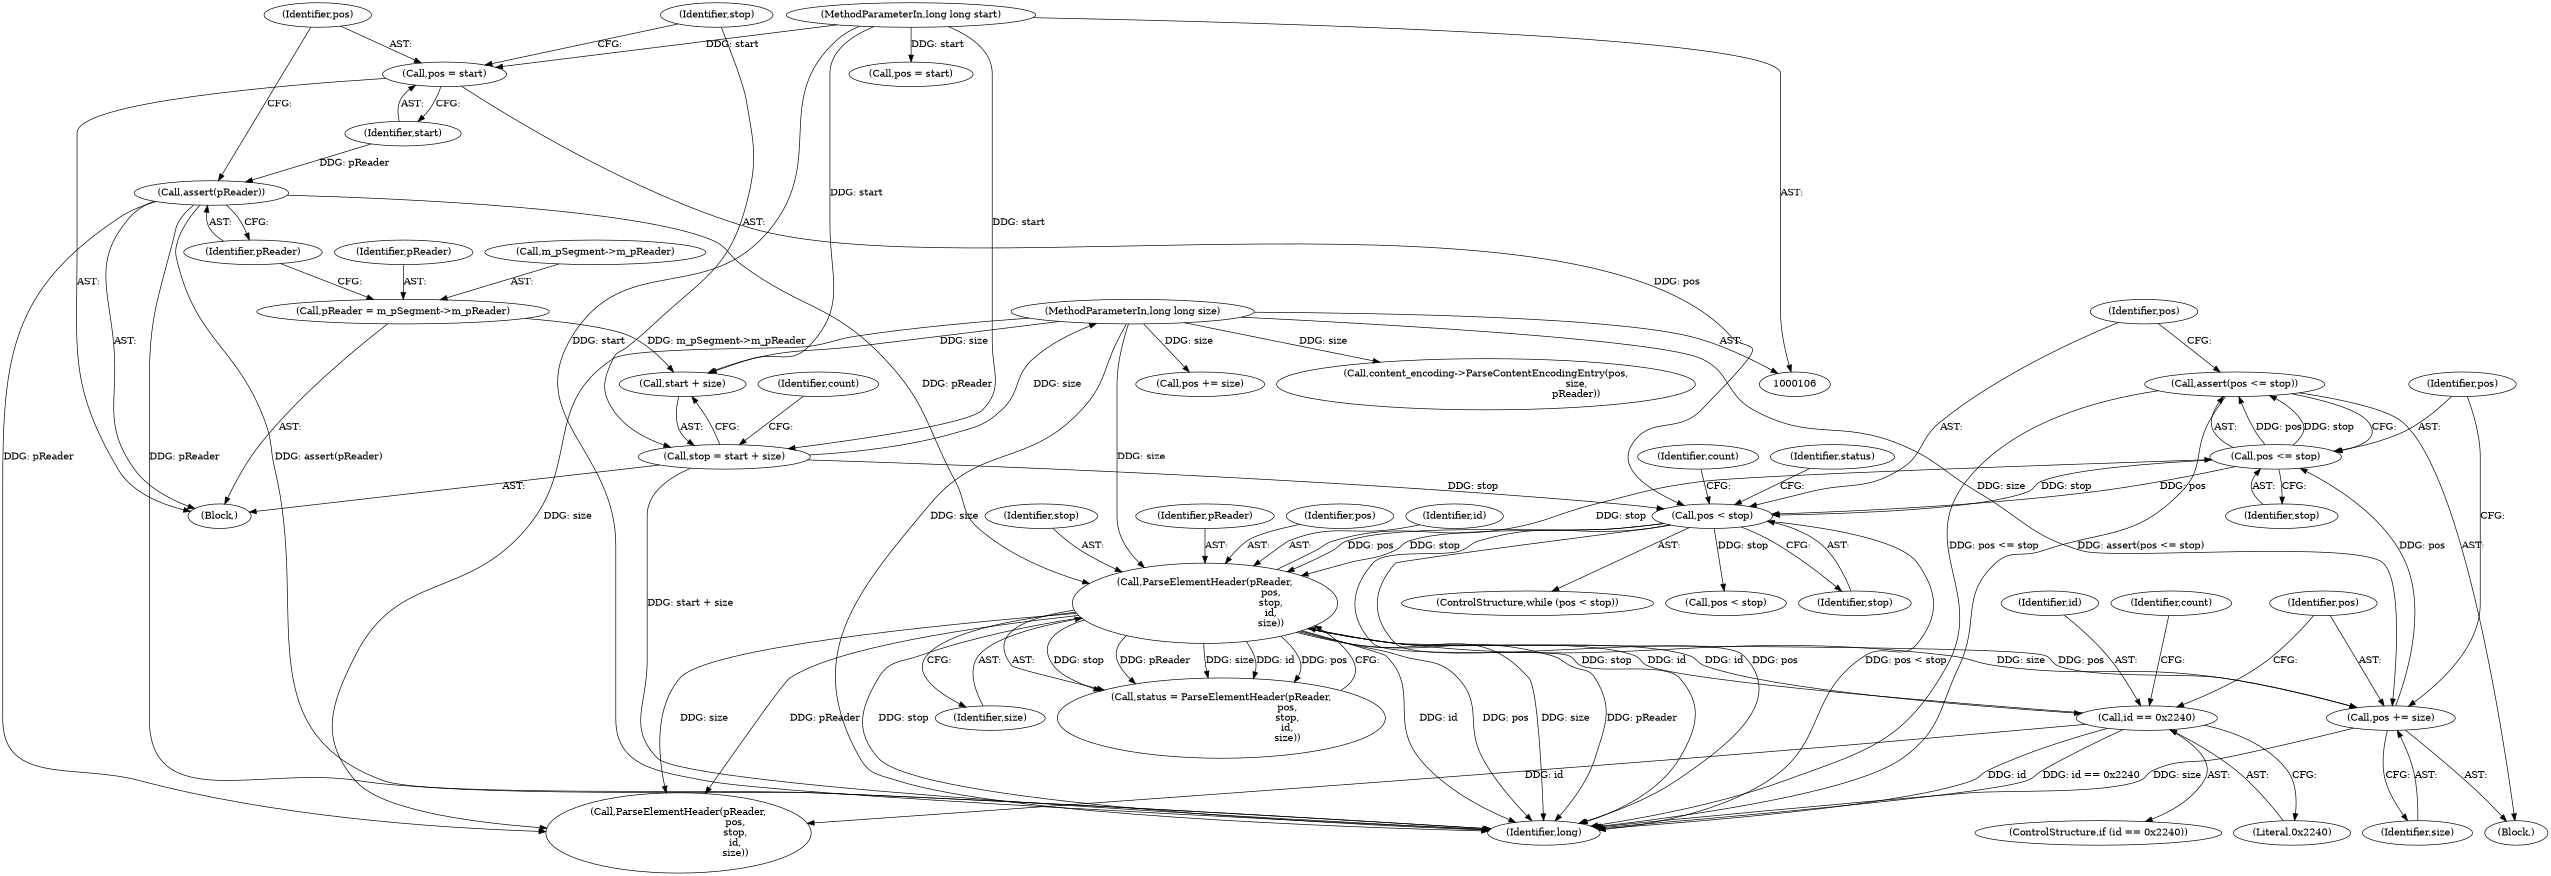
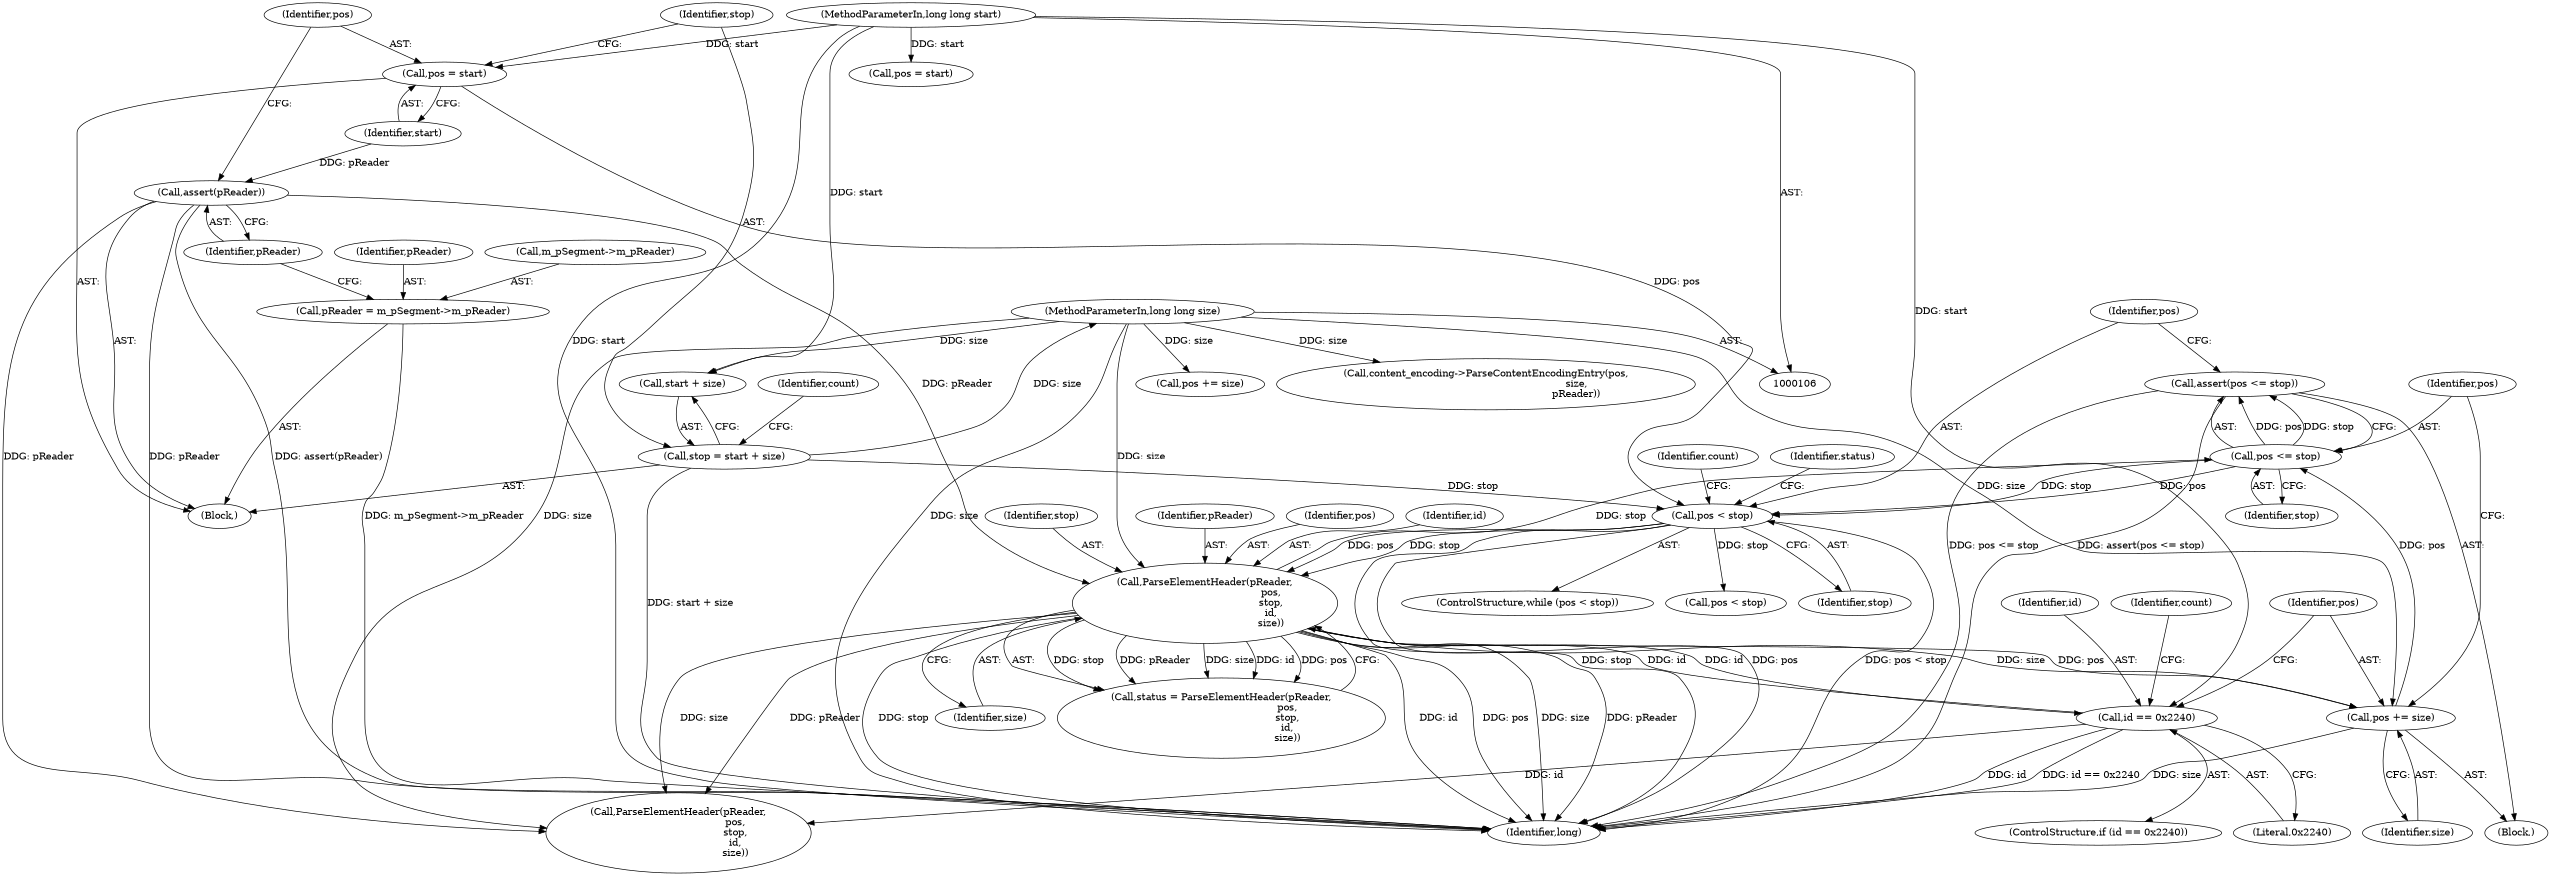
(992, 306) -> (1915, 77)
(603, 328) -> (703, 786)
